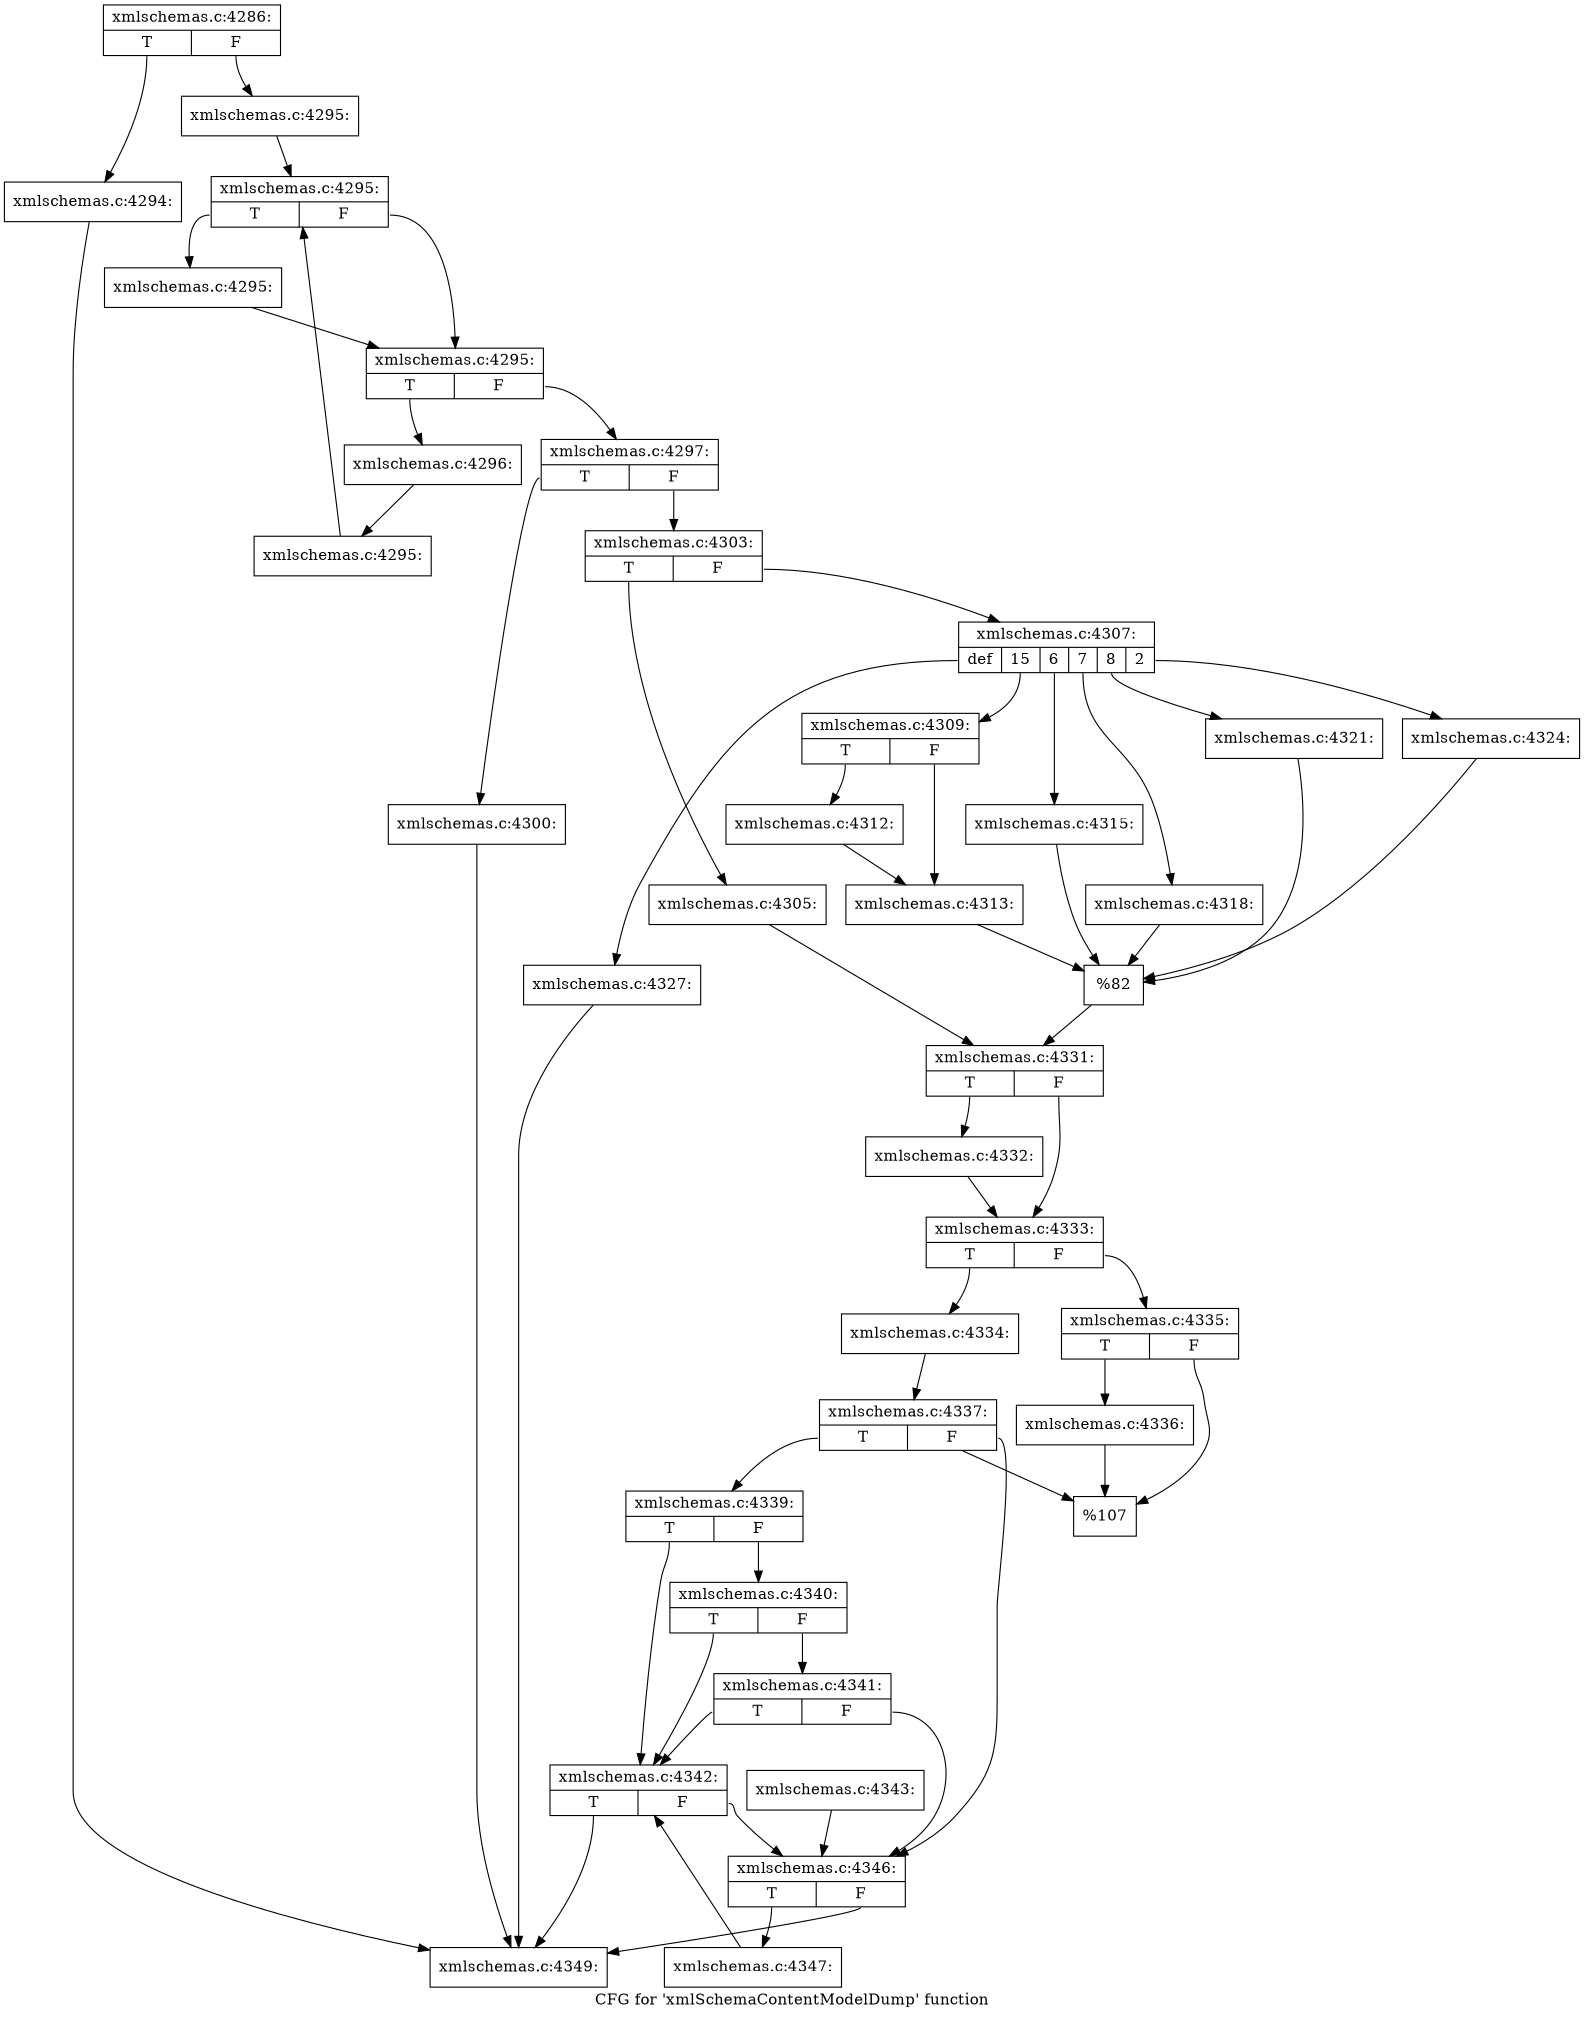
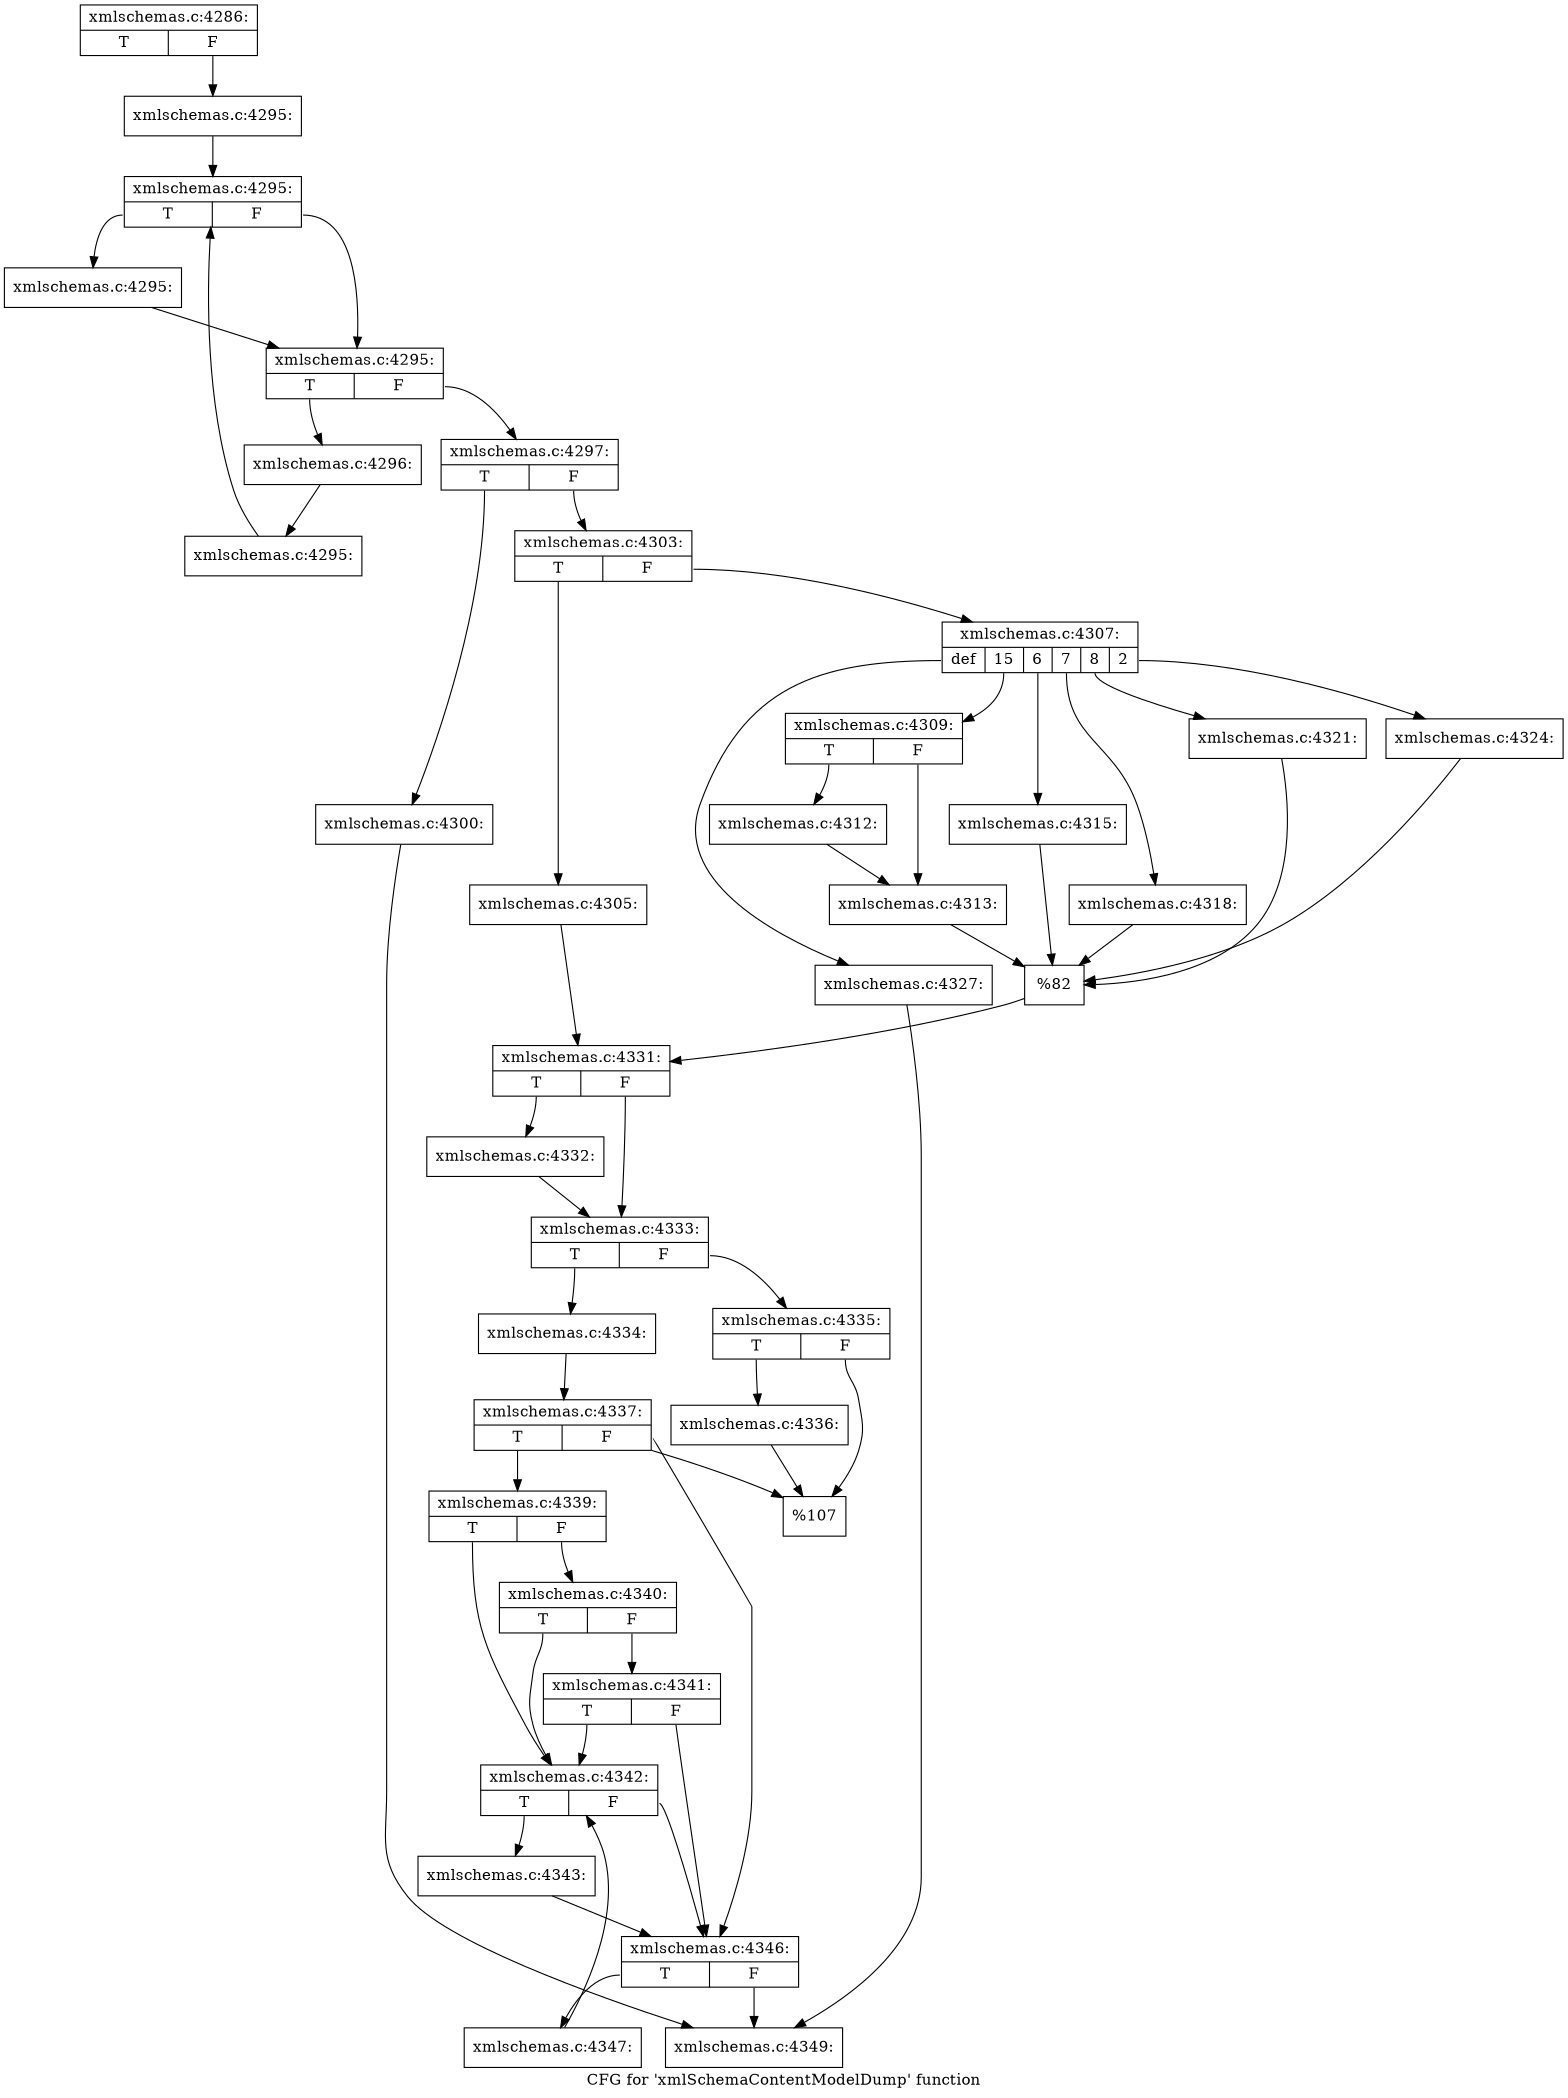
(93, 202) -> none
(577, 1881) -> (523, 1831)
